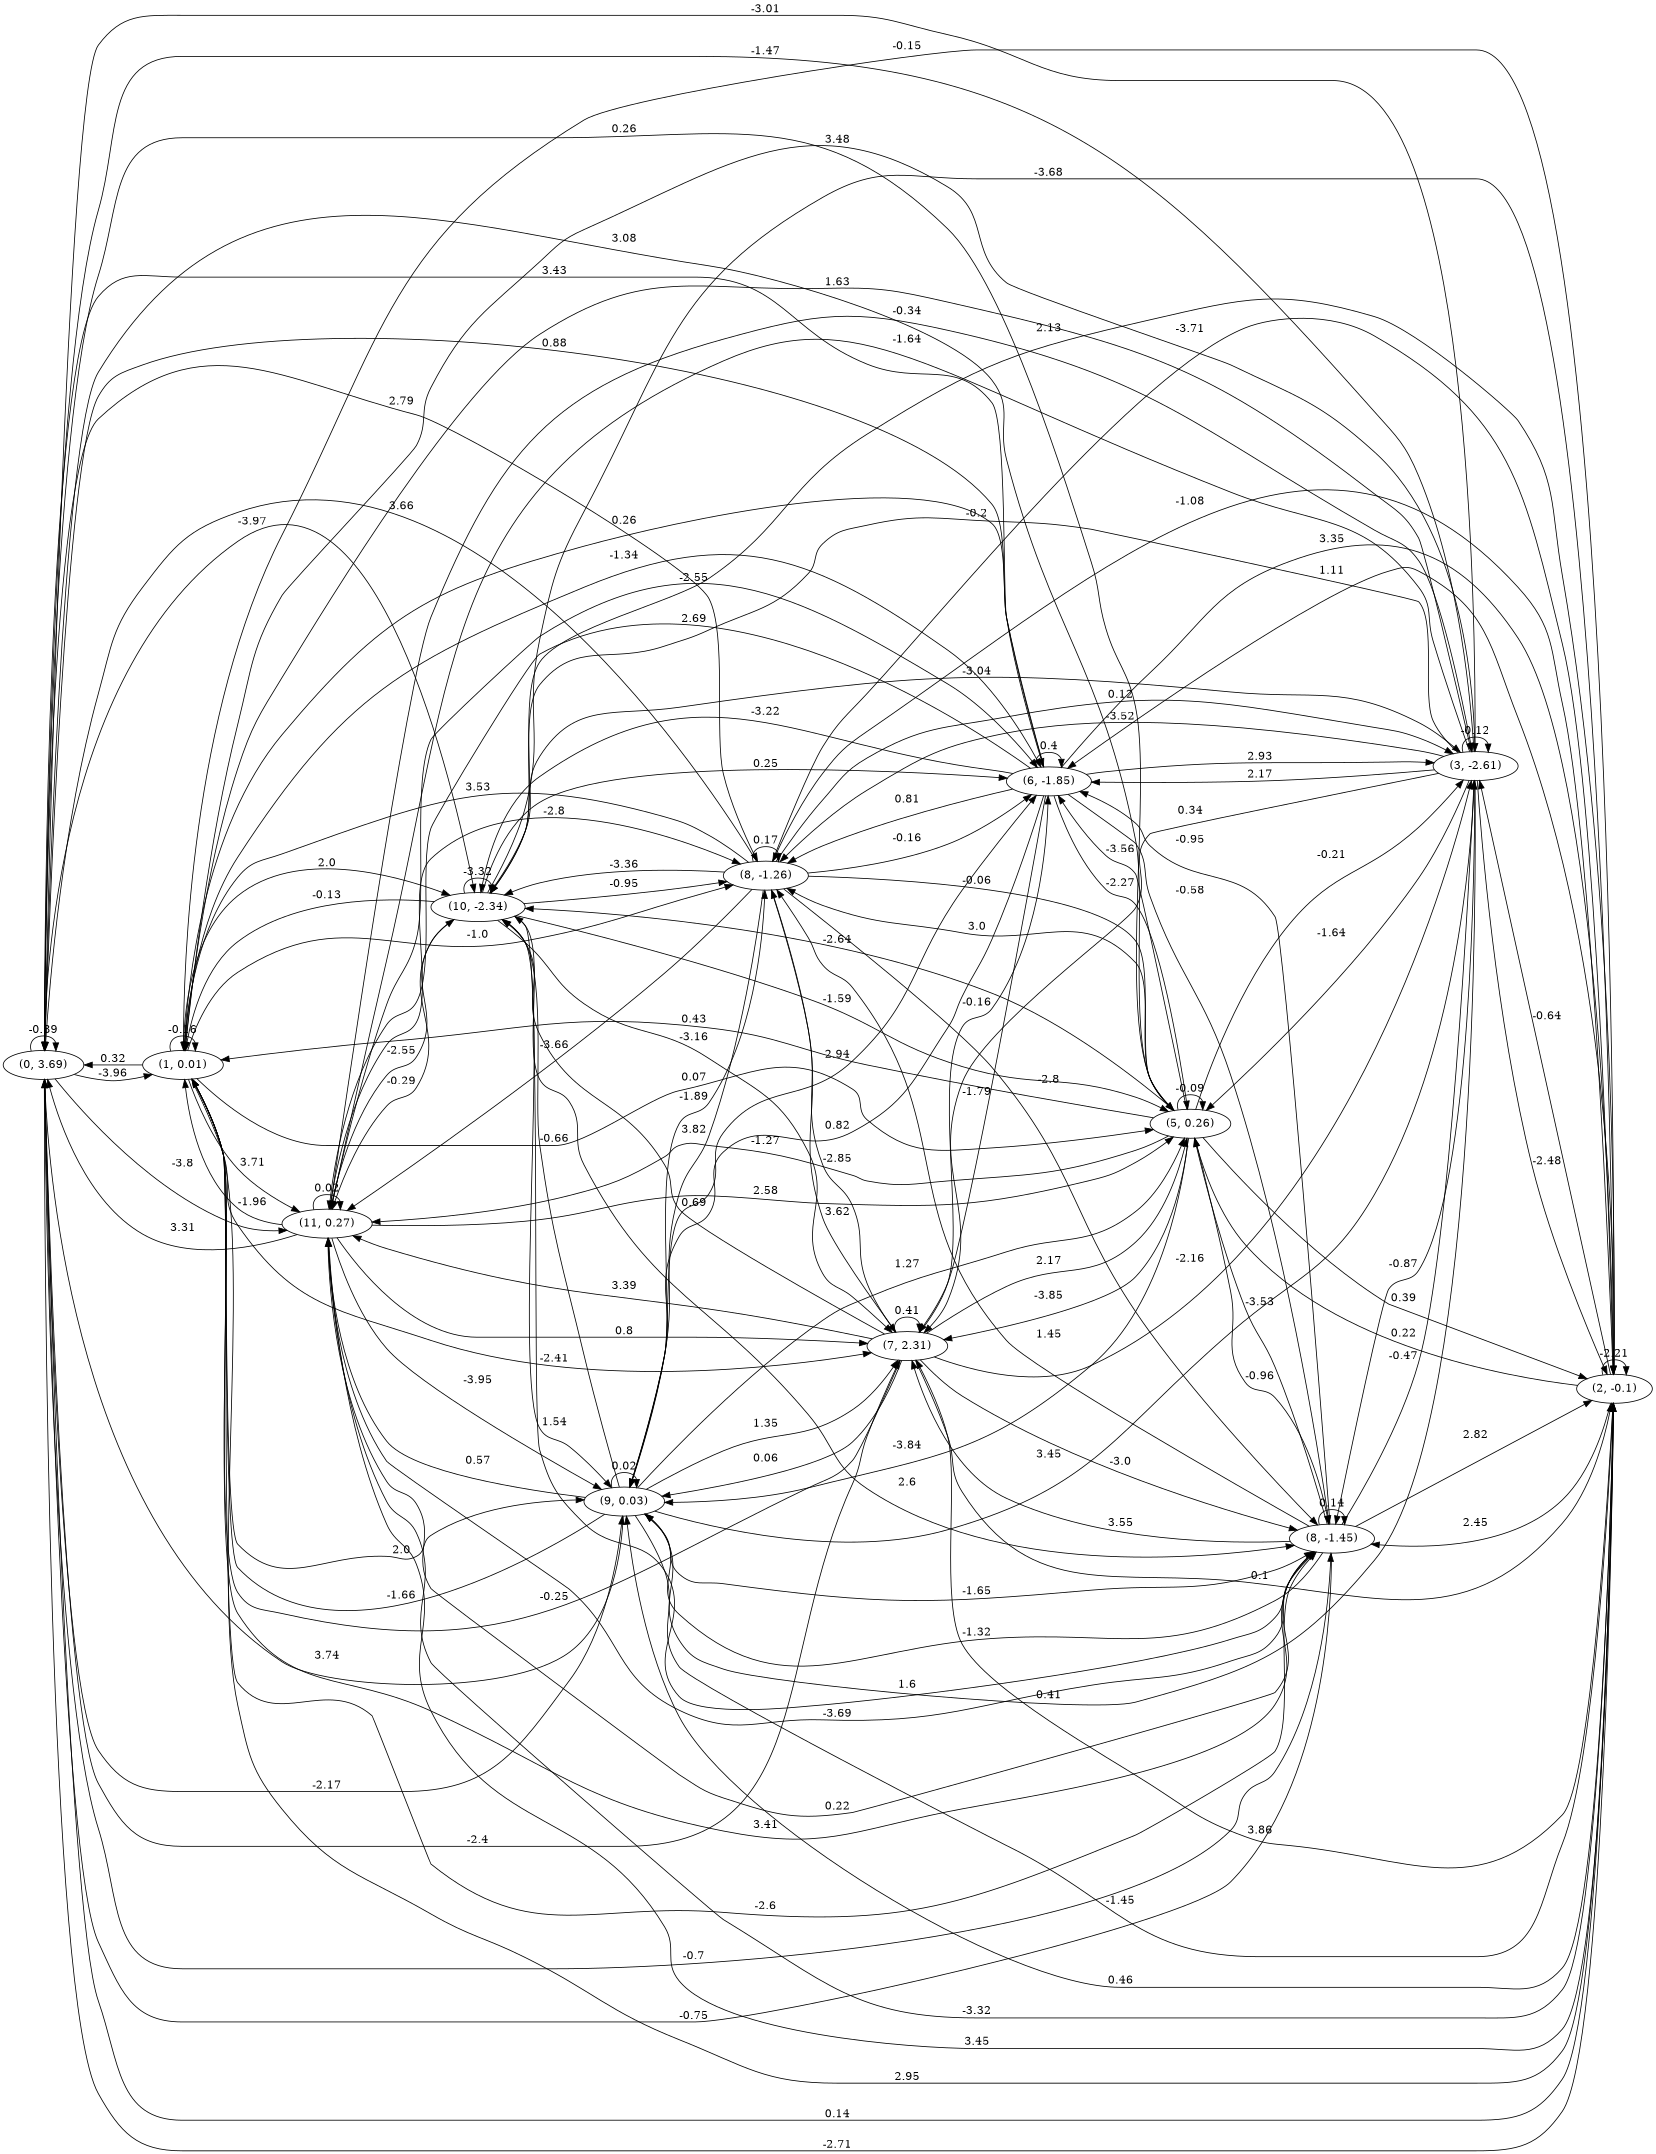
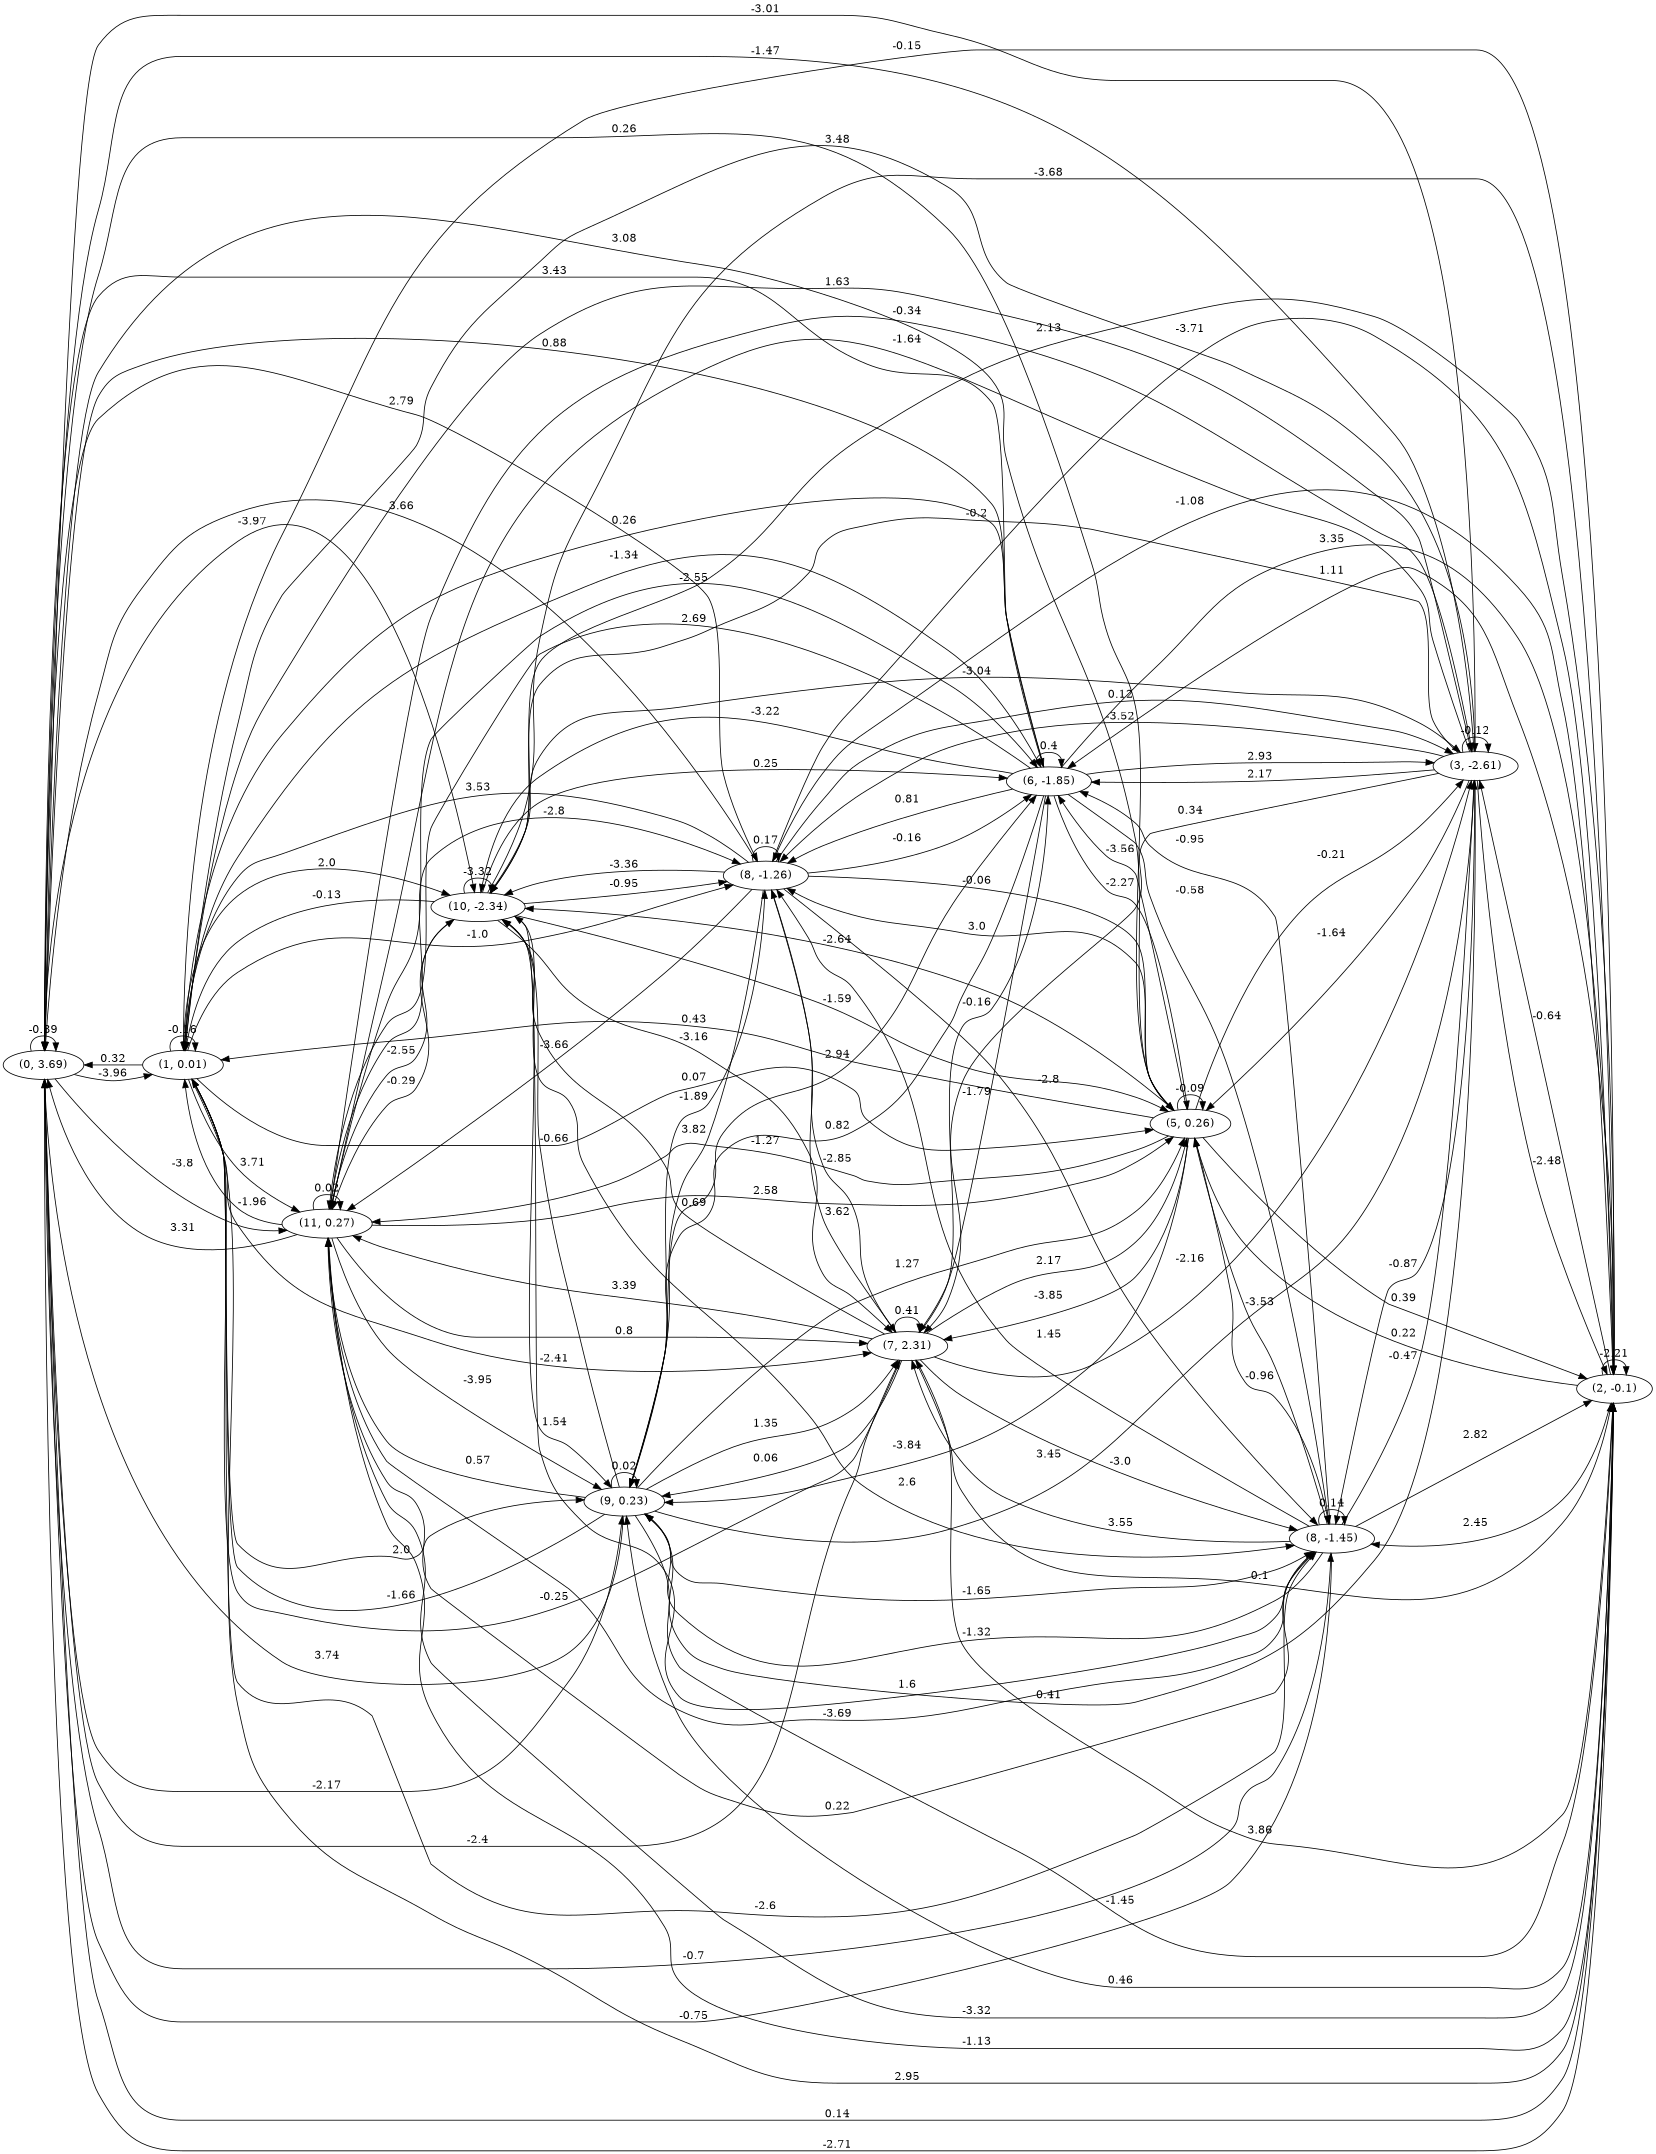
(624, 1502) -> (624, 1502)
(608, 1798) -> none
(977, 2042) -> (977, 2042)
